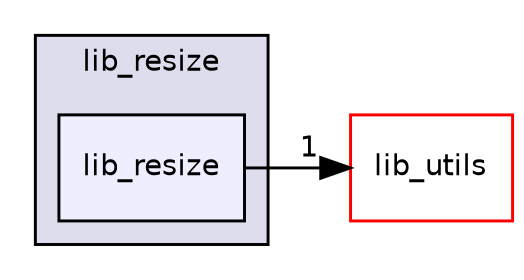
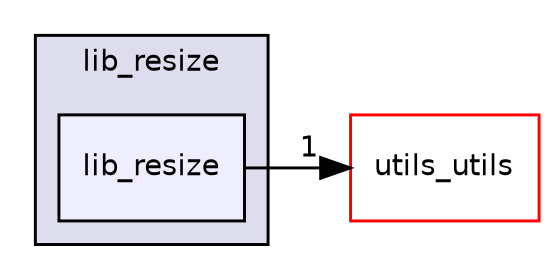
(432, 168) -> (445, 168)
